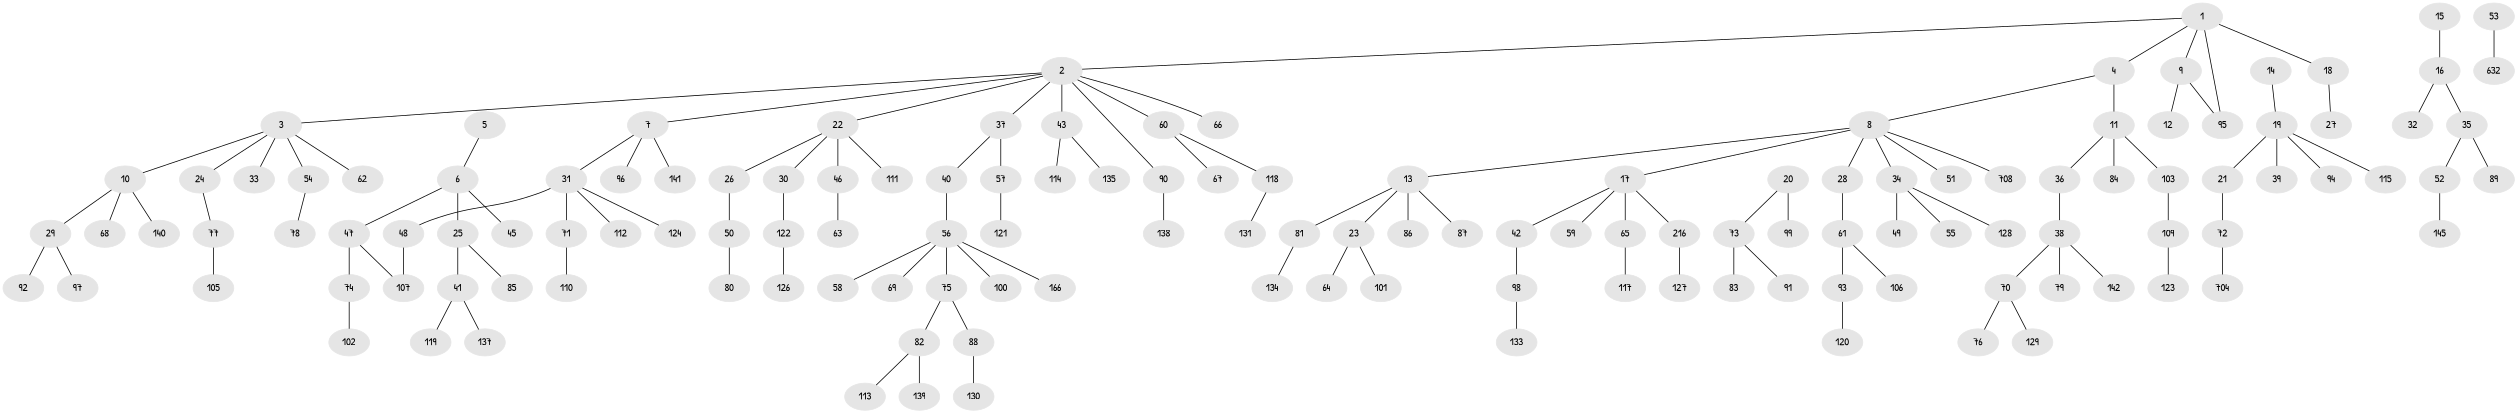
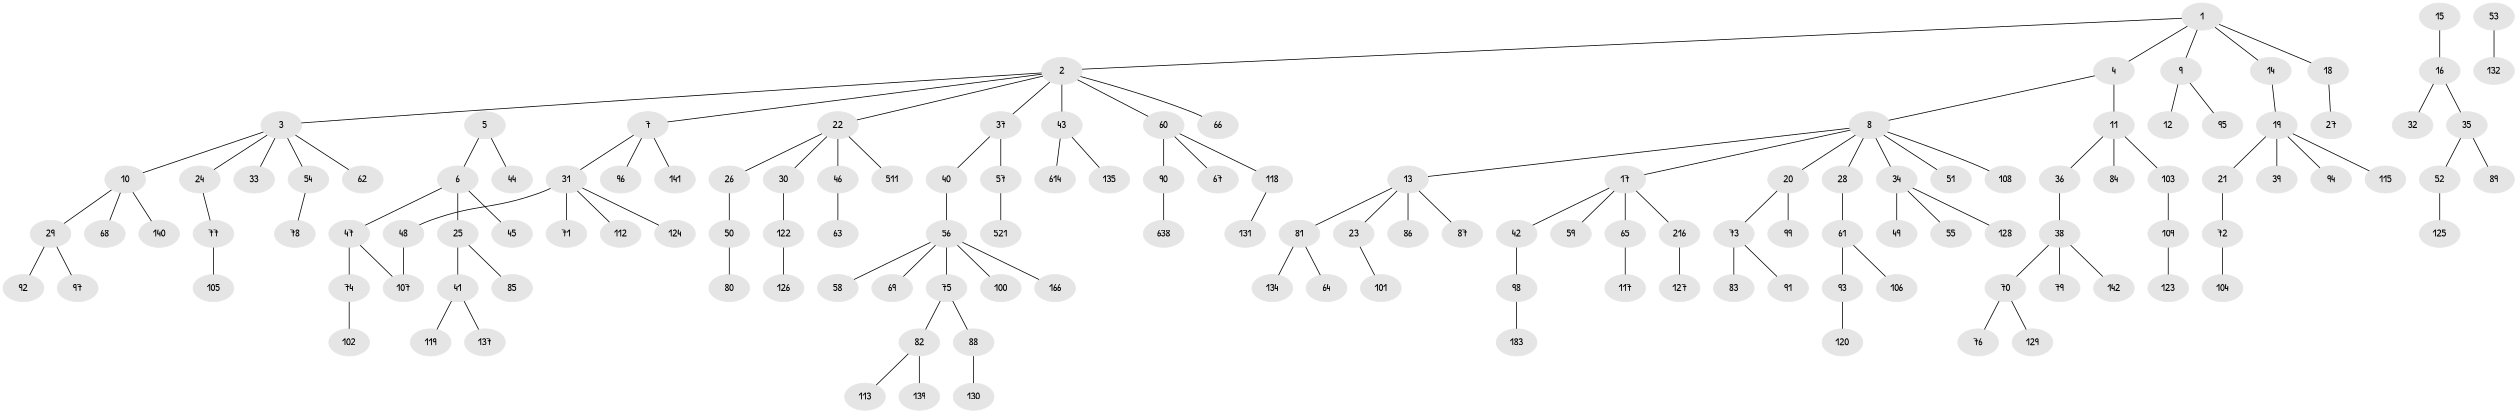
(2212, 71) -> (2237, 44)
(2494, 71) -> (2494, 71)
(1113, 125) -> (1164, 152)
none -> (1829, 152)
none -> (512, 179)
(892, 179) -> (892, 179)
(1055, 179) -> (1055, 179)
(2005, 179) -> (2005, 179)
(1001, 234) -> (1001, 234)
(1164, 234) -> (1164, 234)
(2440, 234) -> (2440, 234)
(1340, 261) -> (1313, 261)
(566, 288) -> none
(2223, 288) -> (2223, 288)
(1517, 342) -> (1517, 342)
